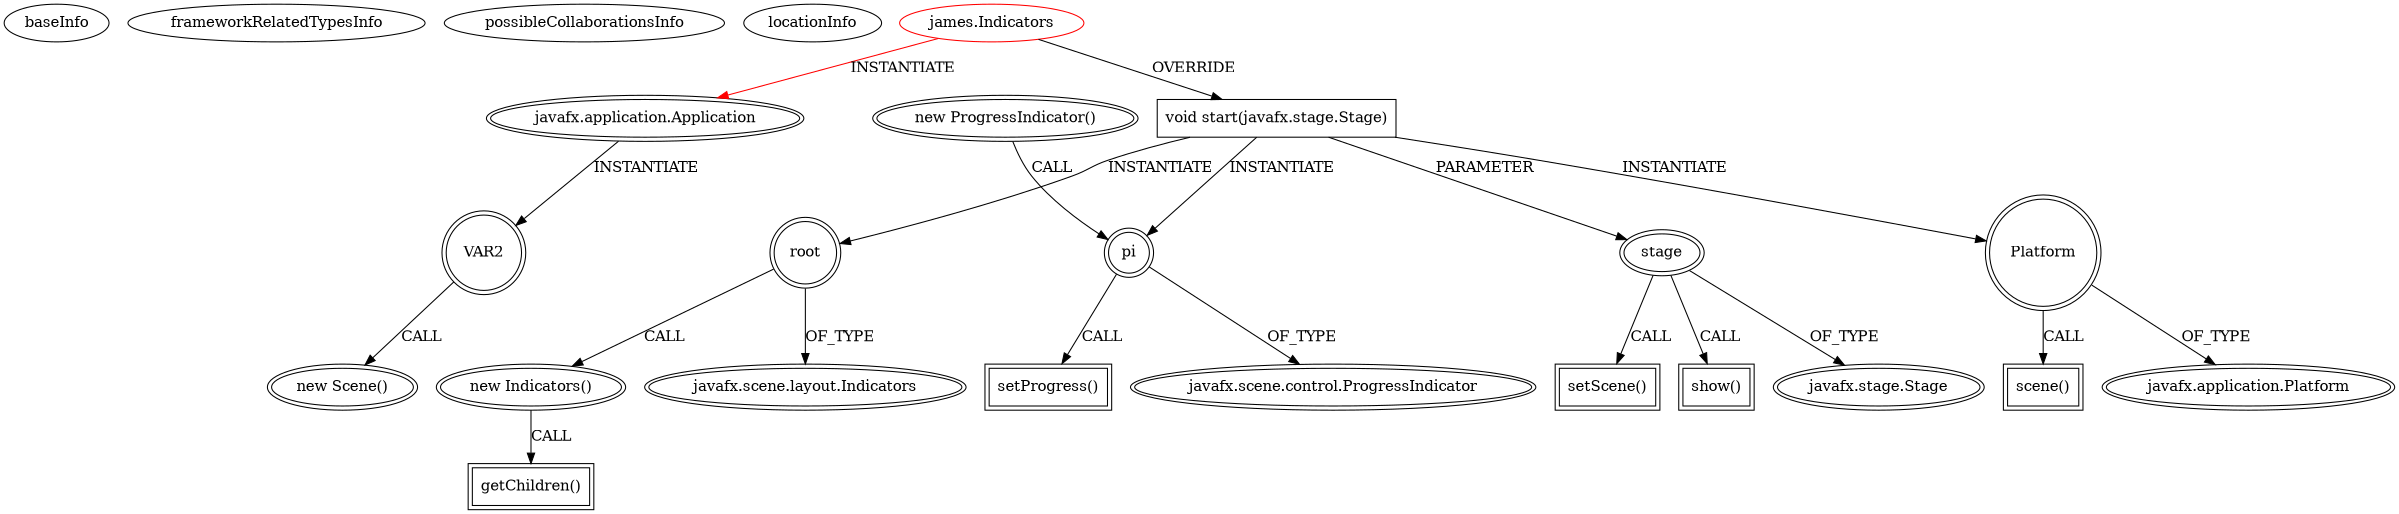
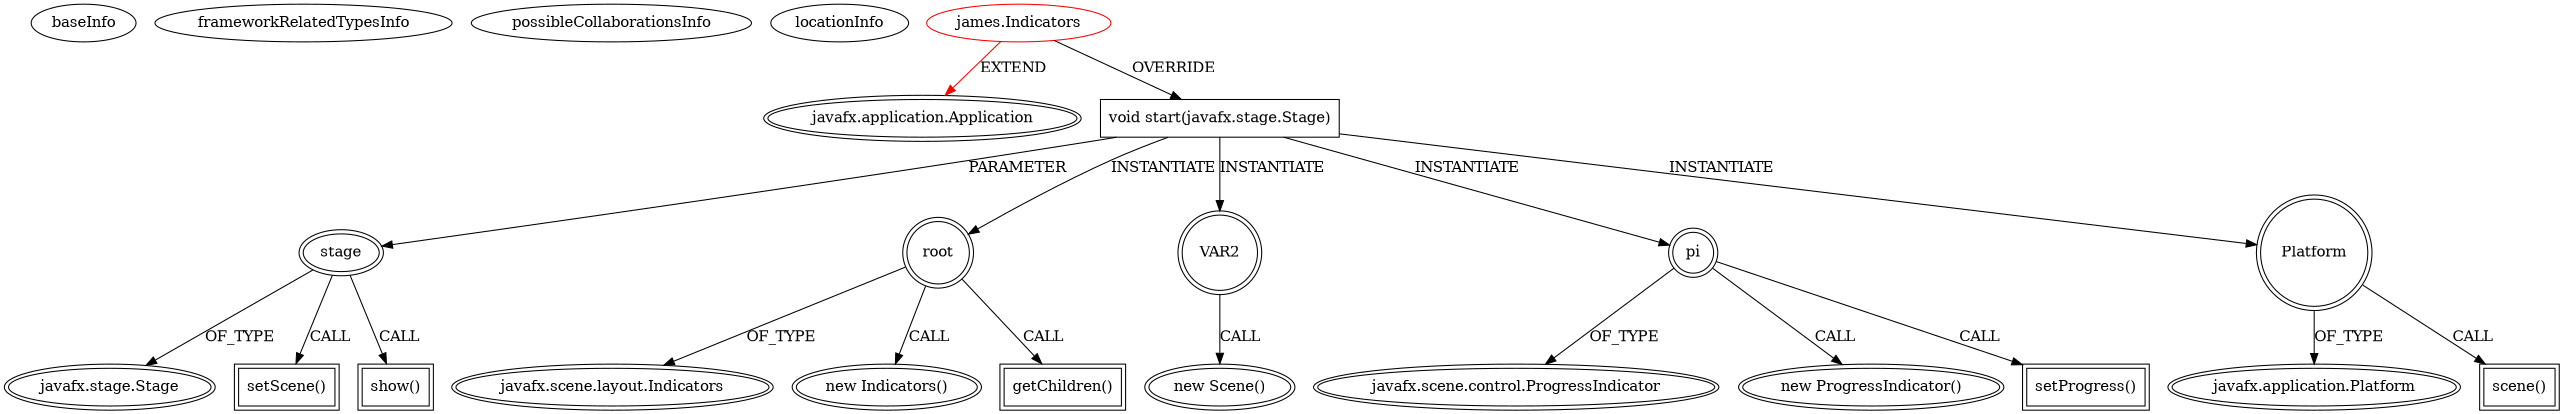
(903, 69) -> (1014, 69)
(571, 180) -> (1220, 169)
(1048, 194) -> (1773, 313)
(531, 432) -> (998, 318)
